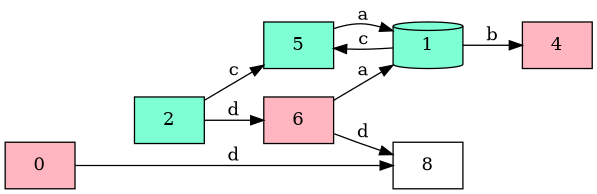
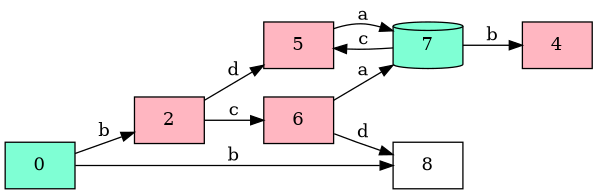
(299, 45) -> (299, 45)
(428, 45) -> (428, 45)
(234, 70) -> (234, 70)
(234, 111) -> (234, 111)
(169, 120) -> (169, 120)
none -> (98, 145)
(234, 156) -> (234, 156)
(40, 166) -> (40, 166)
